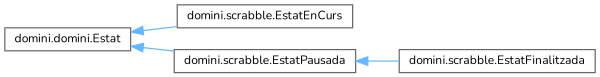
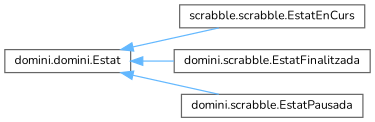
(265, 16) -> (272, 16)
(383, 61) -> (158, 61)
